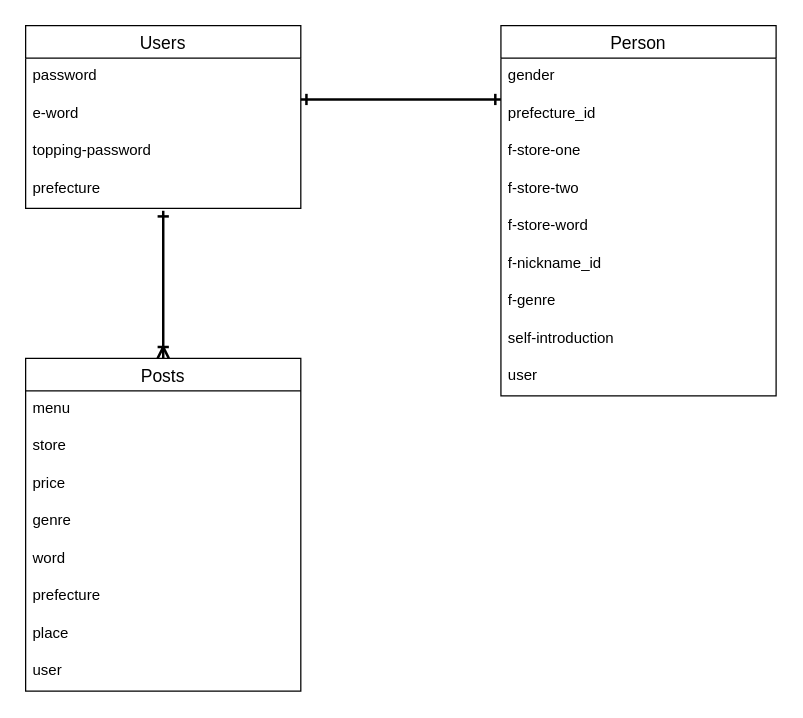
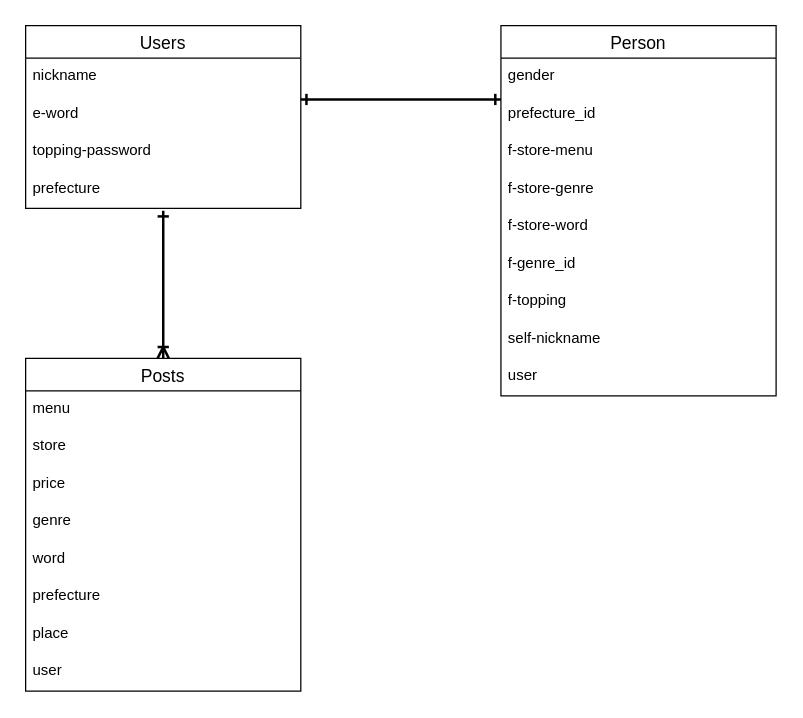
(66, 75) -> (64, 75)
(554, 150) -> (558, 150)
(554, 188) -> (562, 188)
(558, 263) -> (548, 263)
(537, 300) -> (543, 300)
(573, 338) -> (558, 338)
